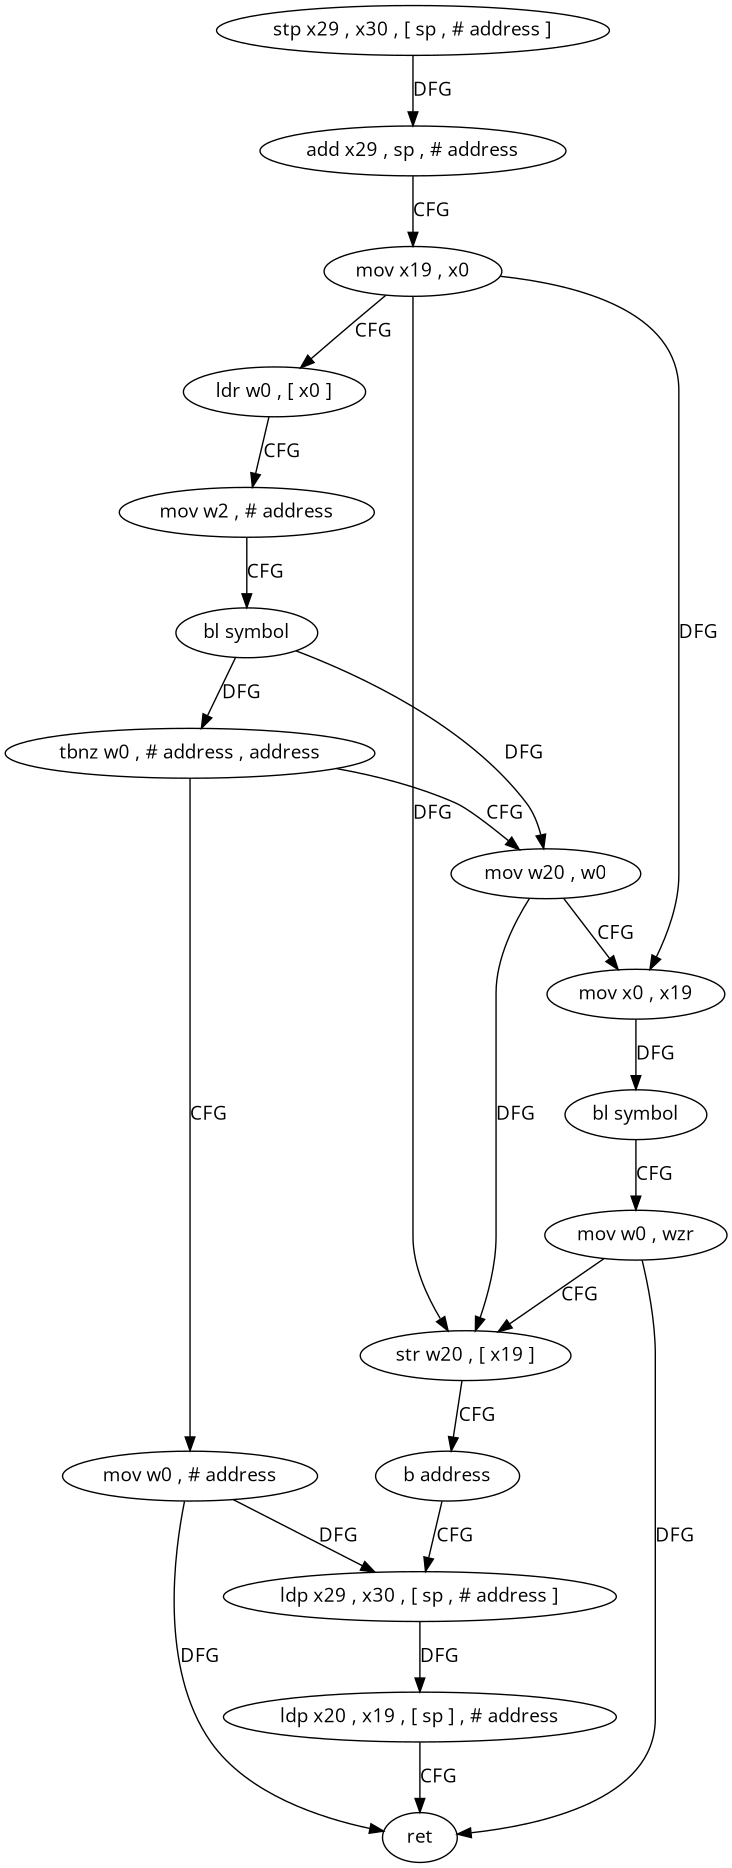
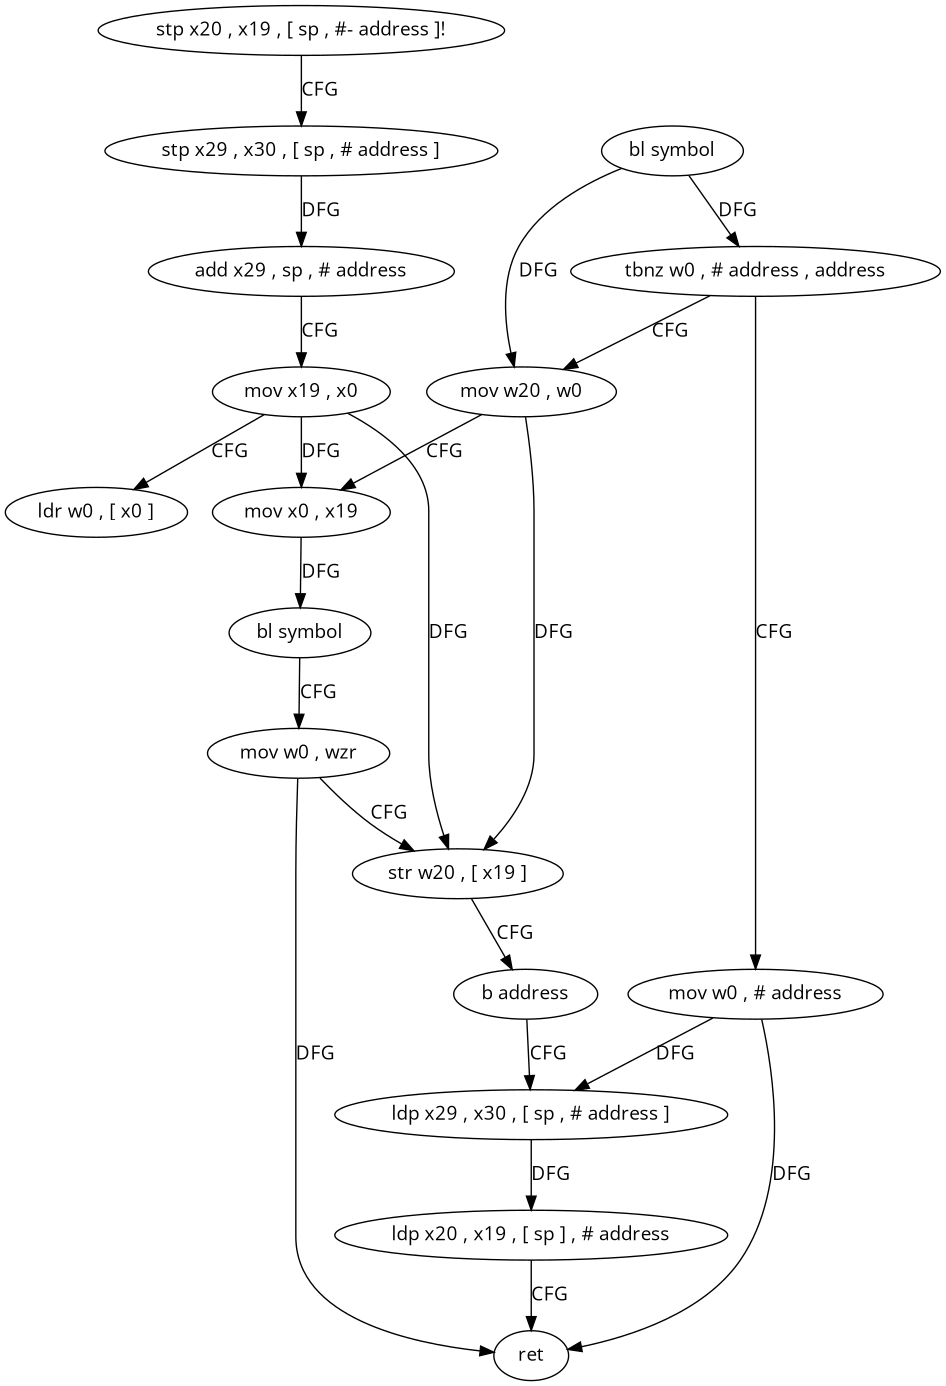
none -> (301, 30)
(247, 512) -> none
